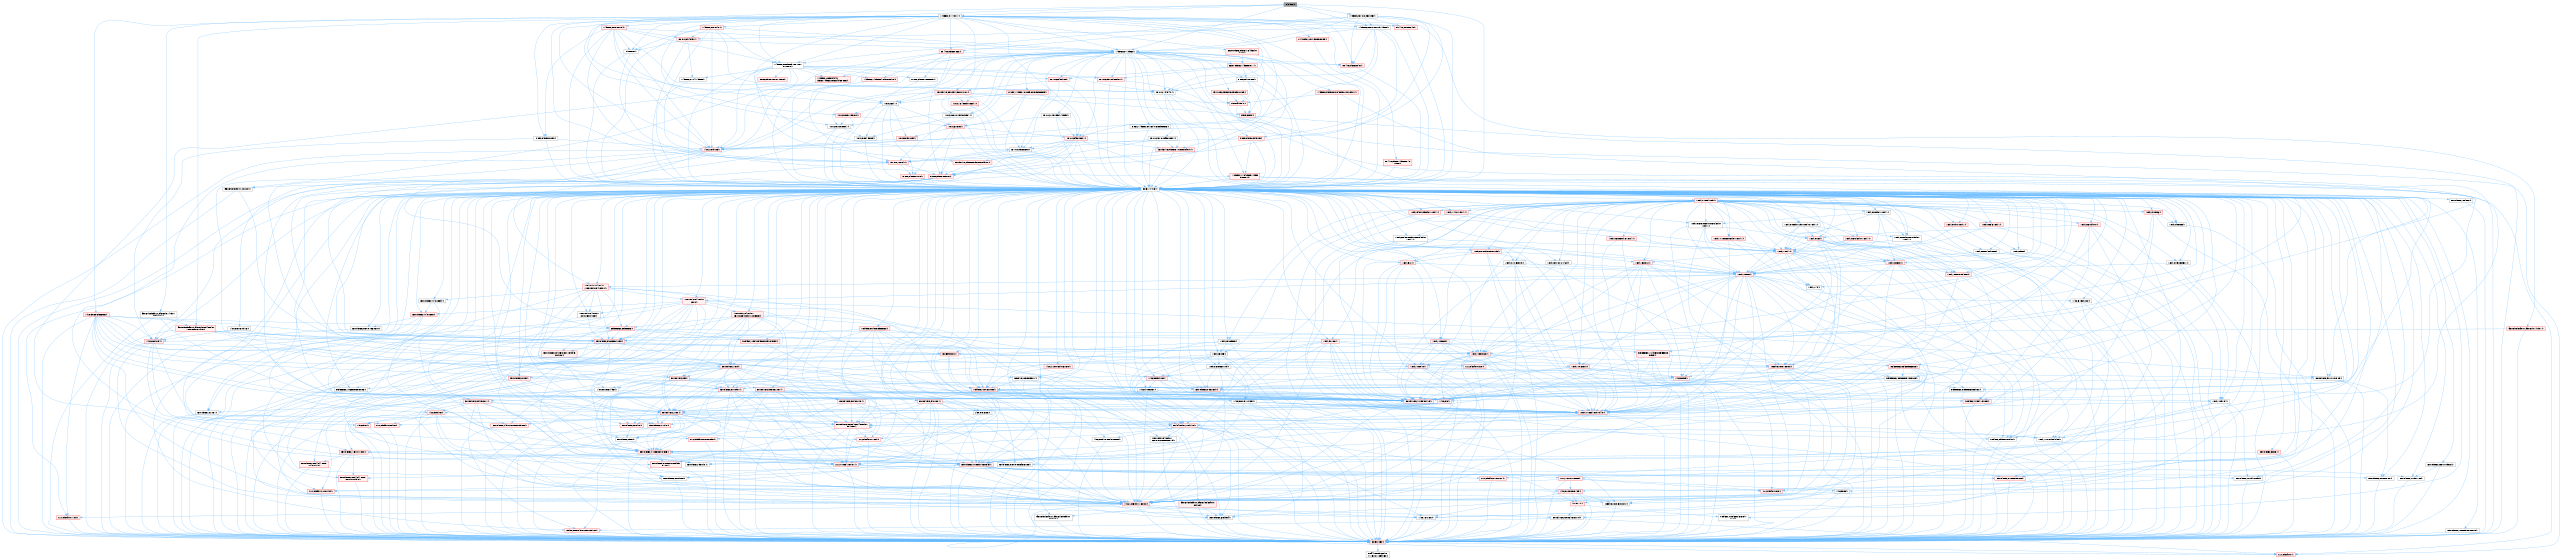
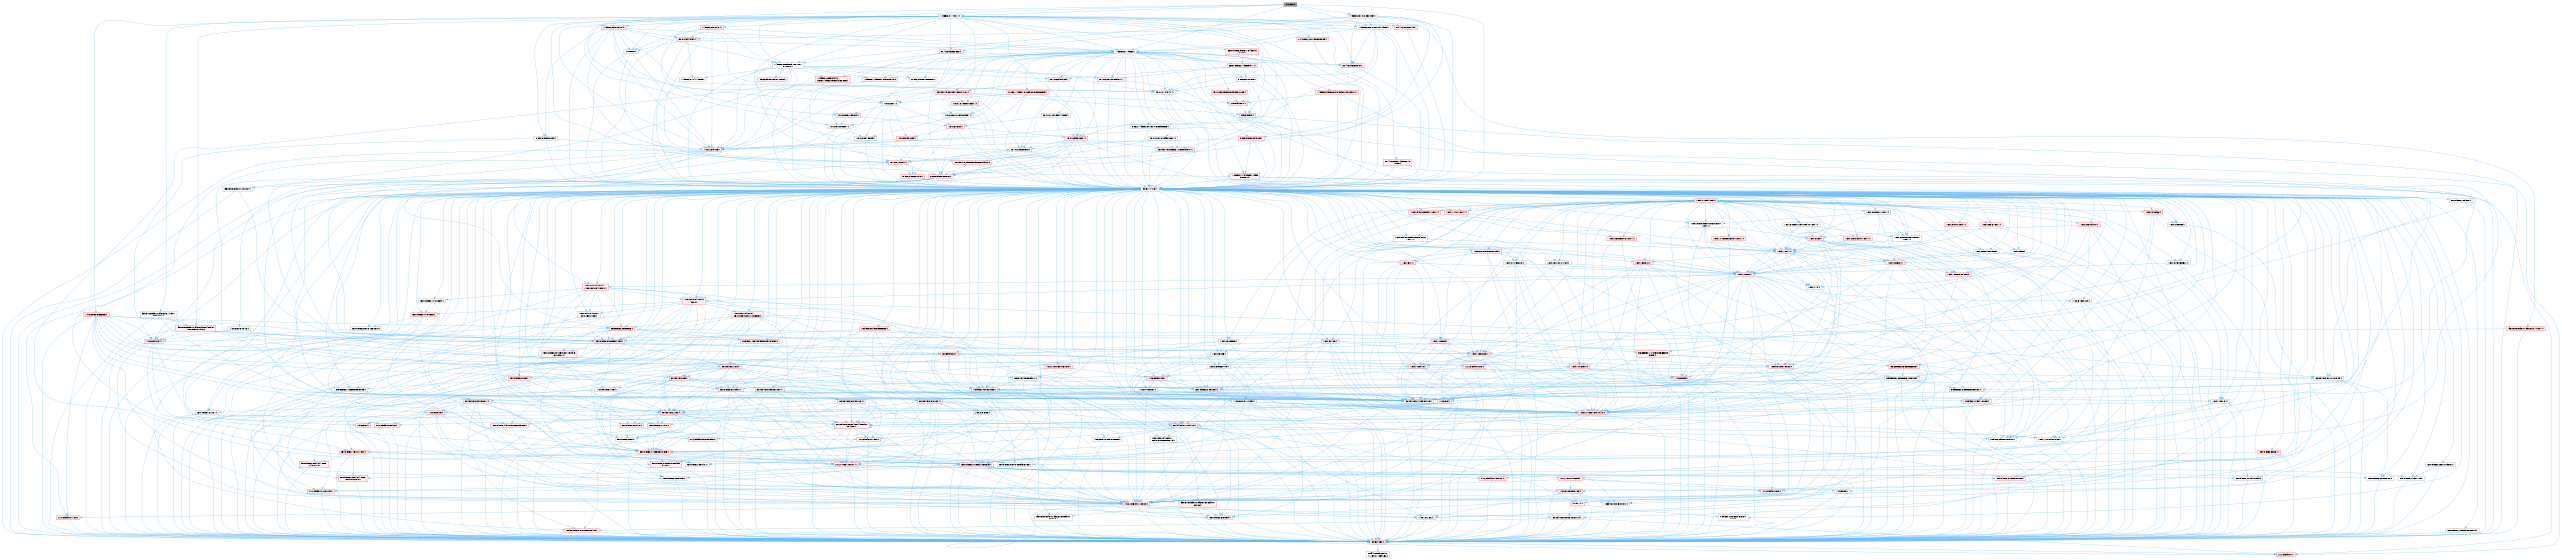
(559, 354) -> (559, 354)
